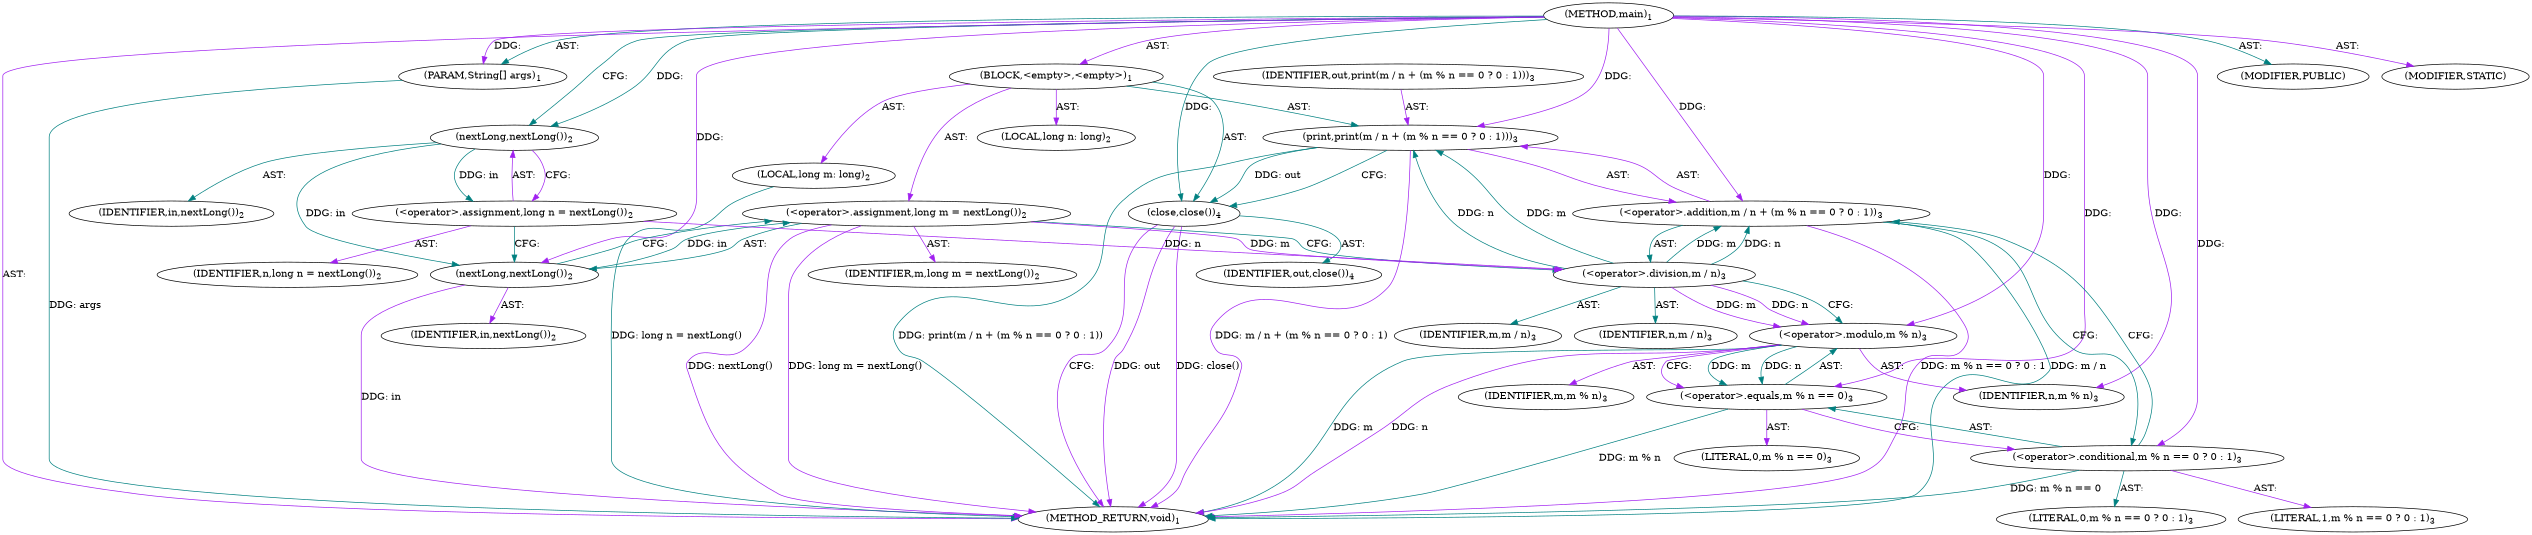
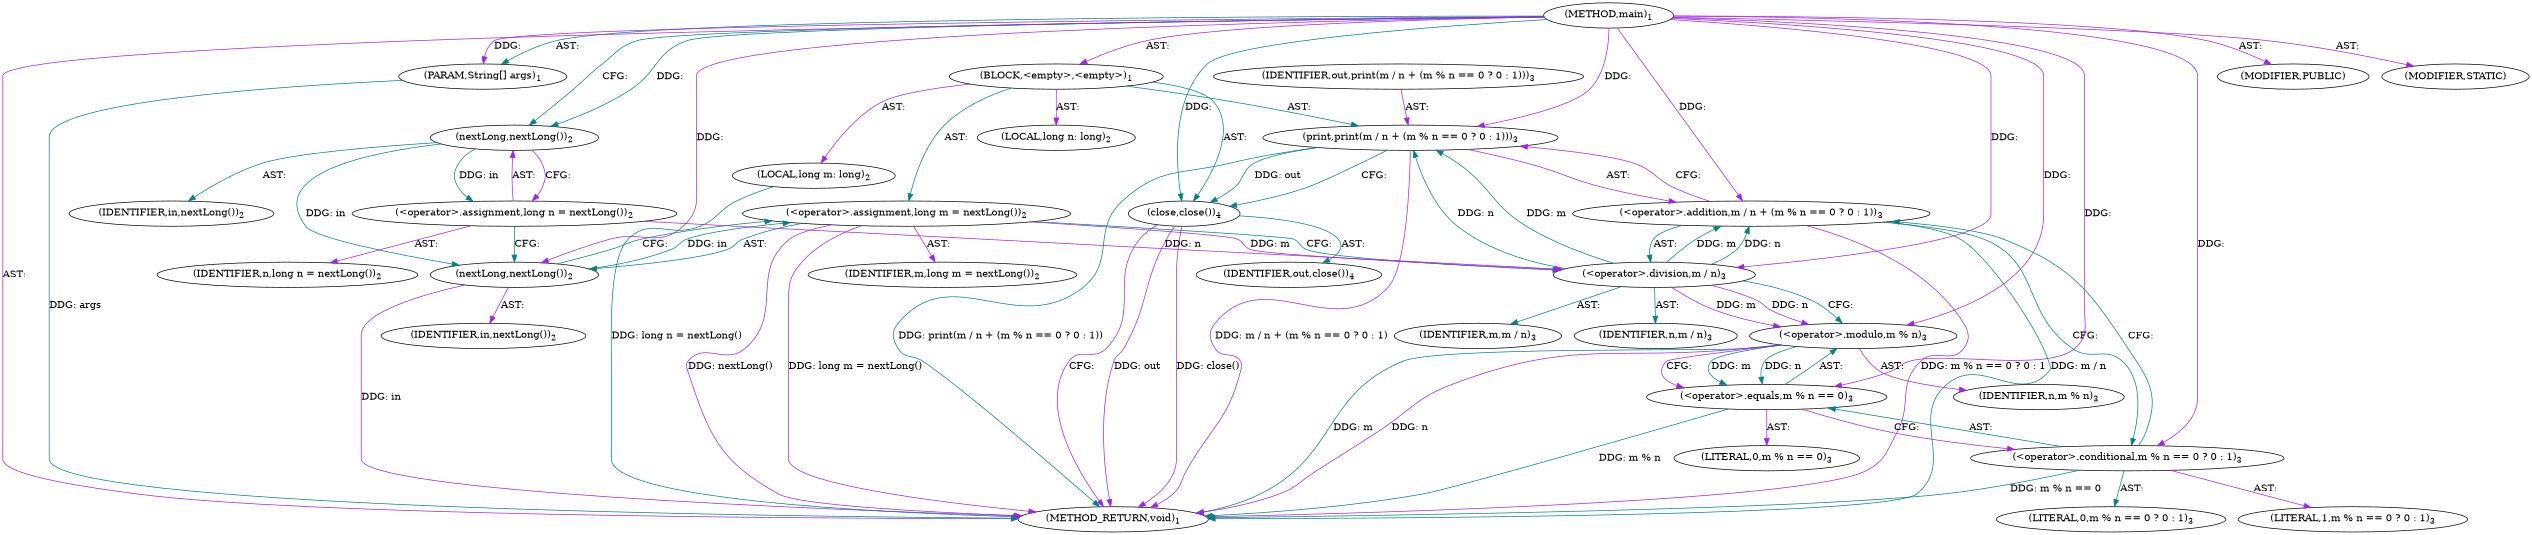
(1972, 21) -> (1972, 21)
(2086, 46) -> (1991, 108)
(944, 125) -> (944, 125)
(1690, 176) -> (1690, 176)
(1546, 397) -> none
